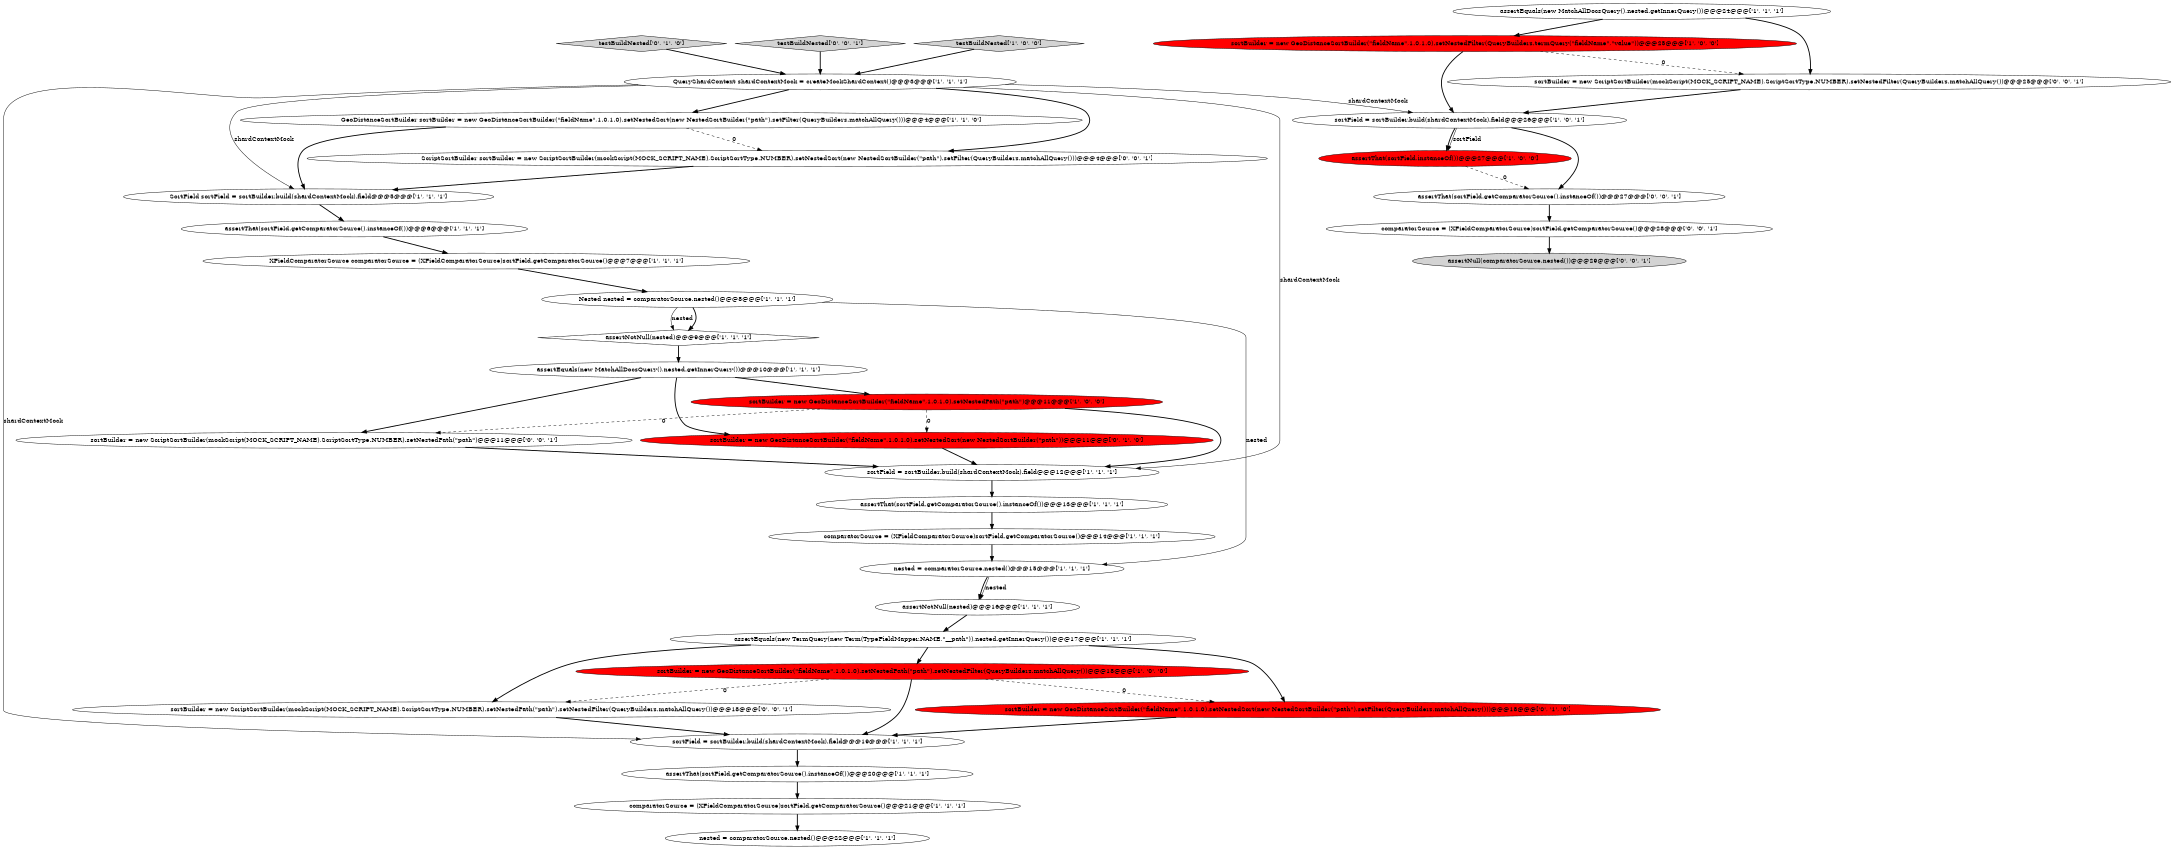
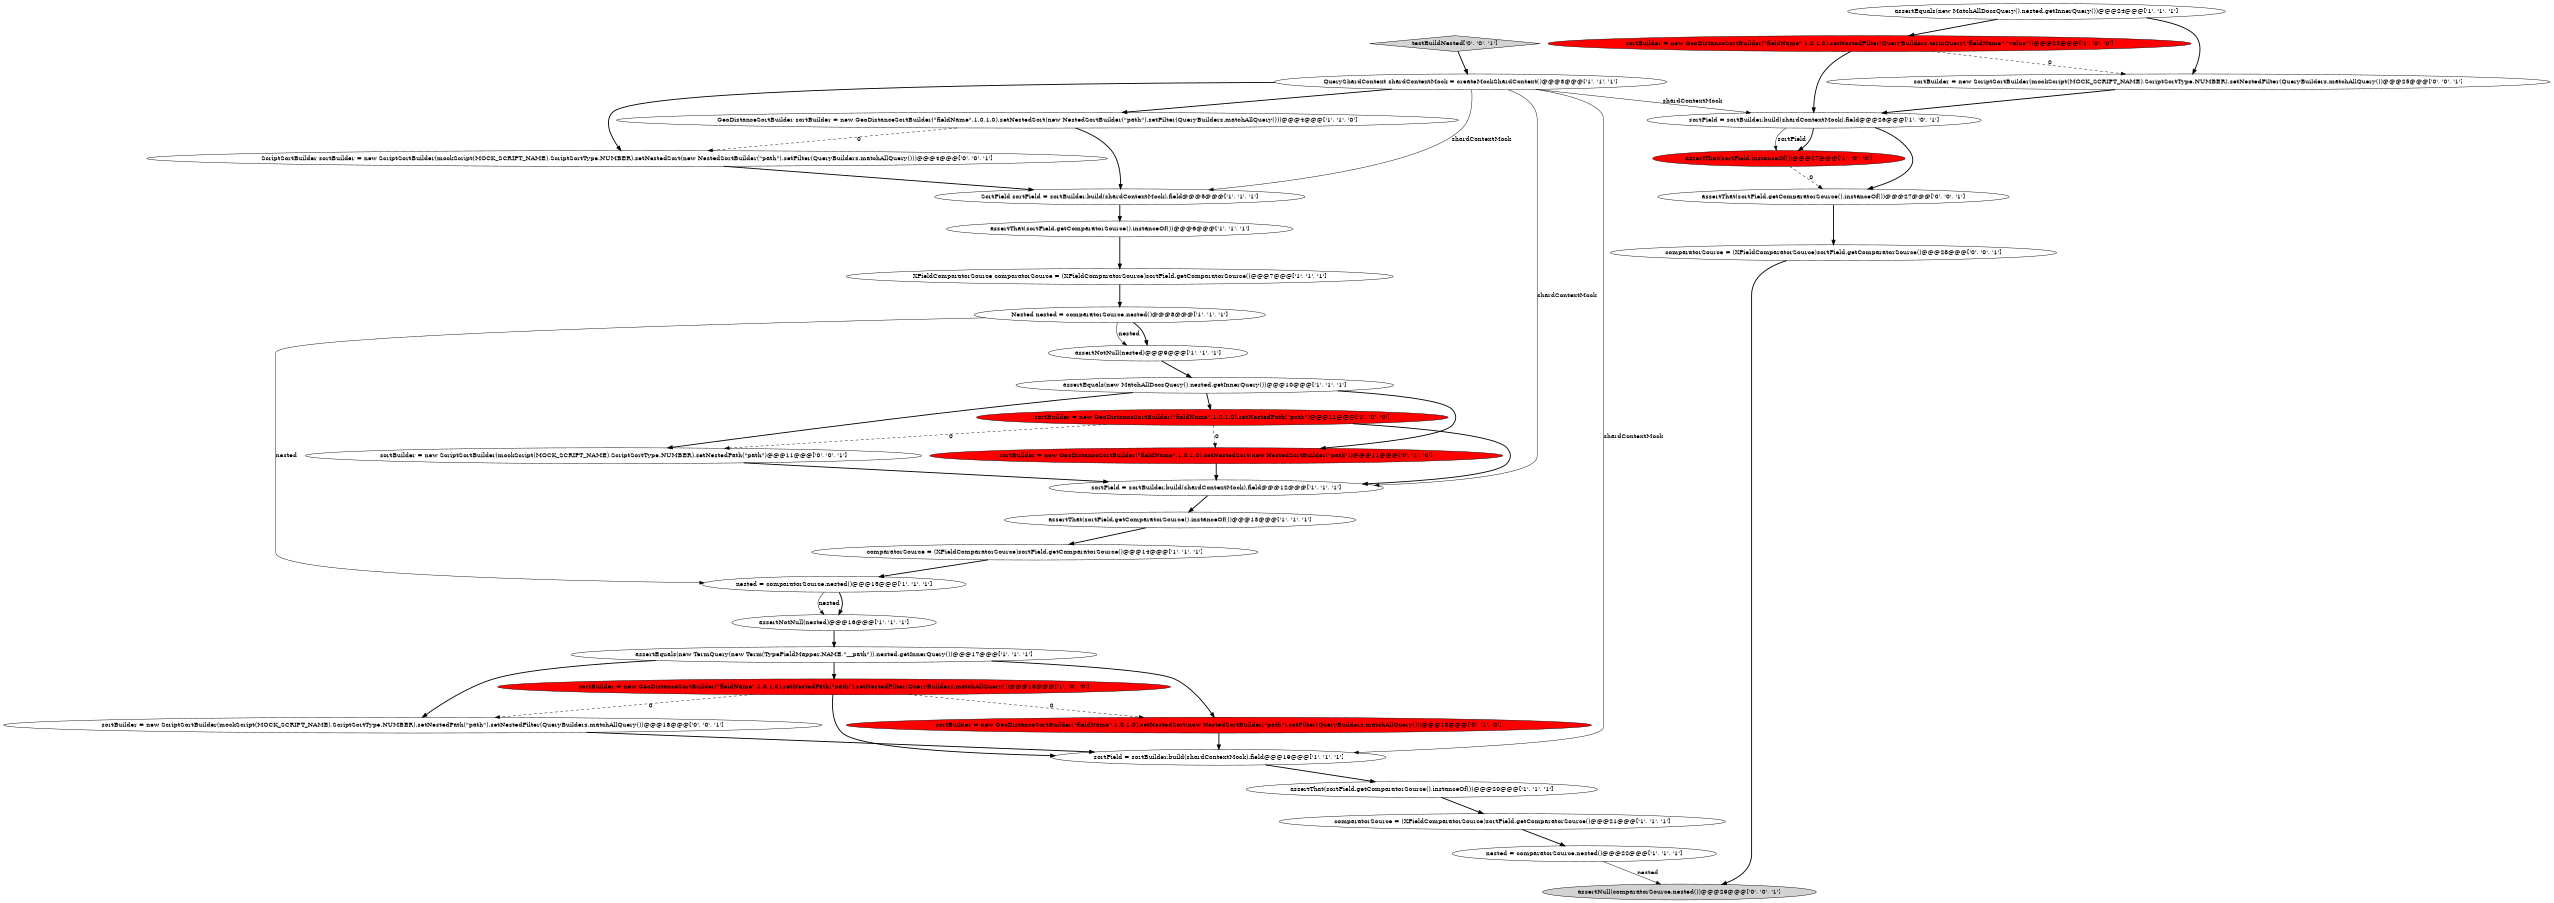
(641, 44) -> none
(999, 44) -> none
(678, 338) -> (1148, 353)
none -> (1630, 872)
